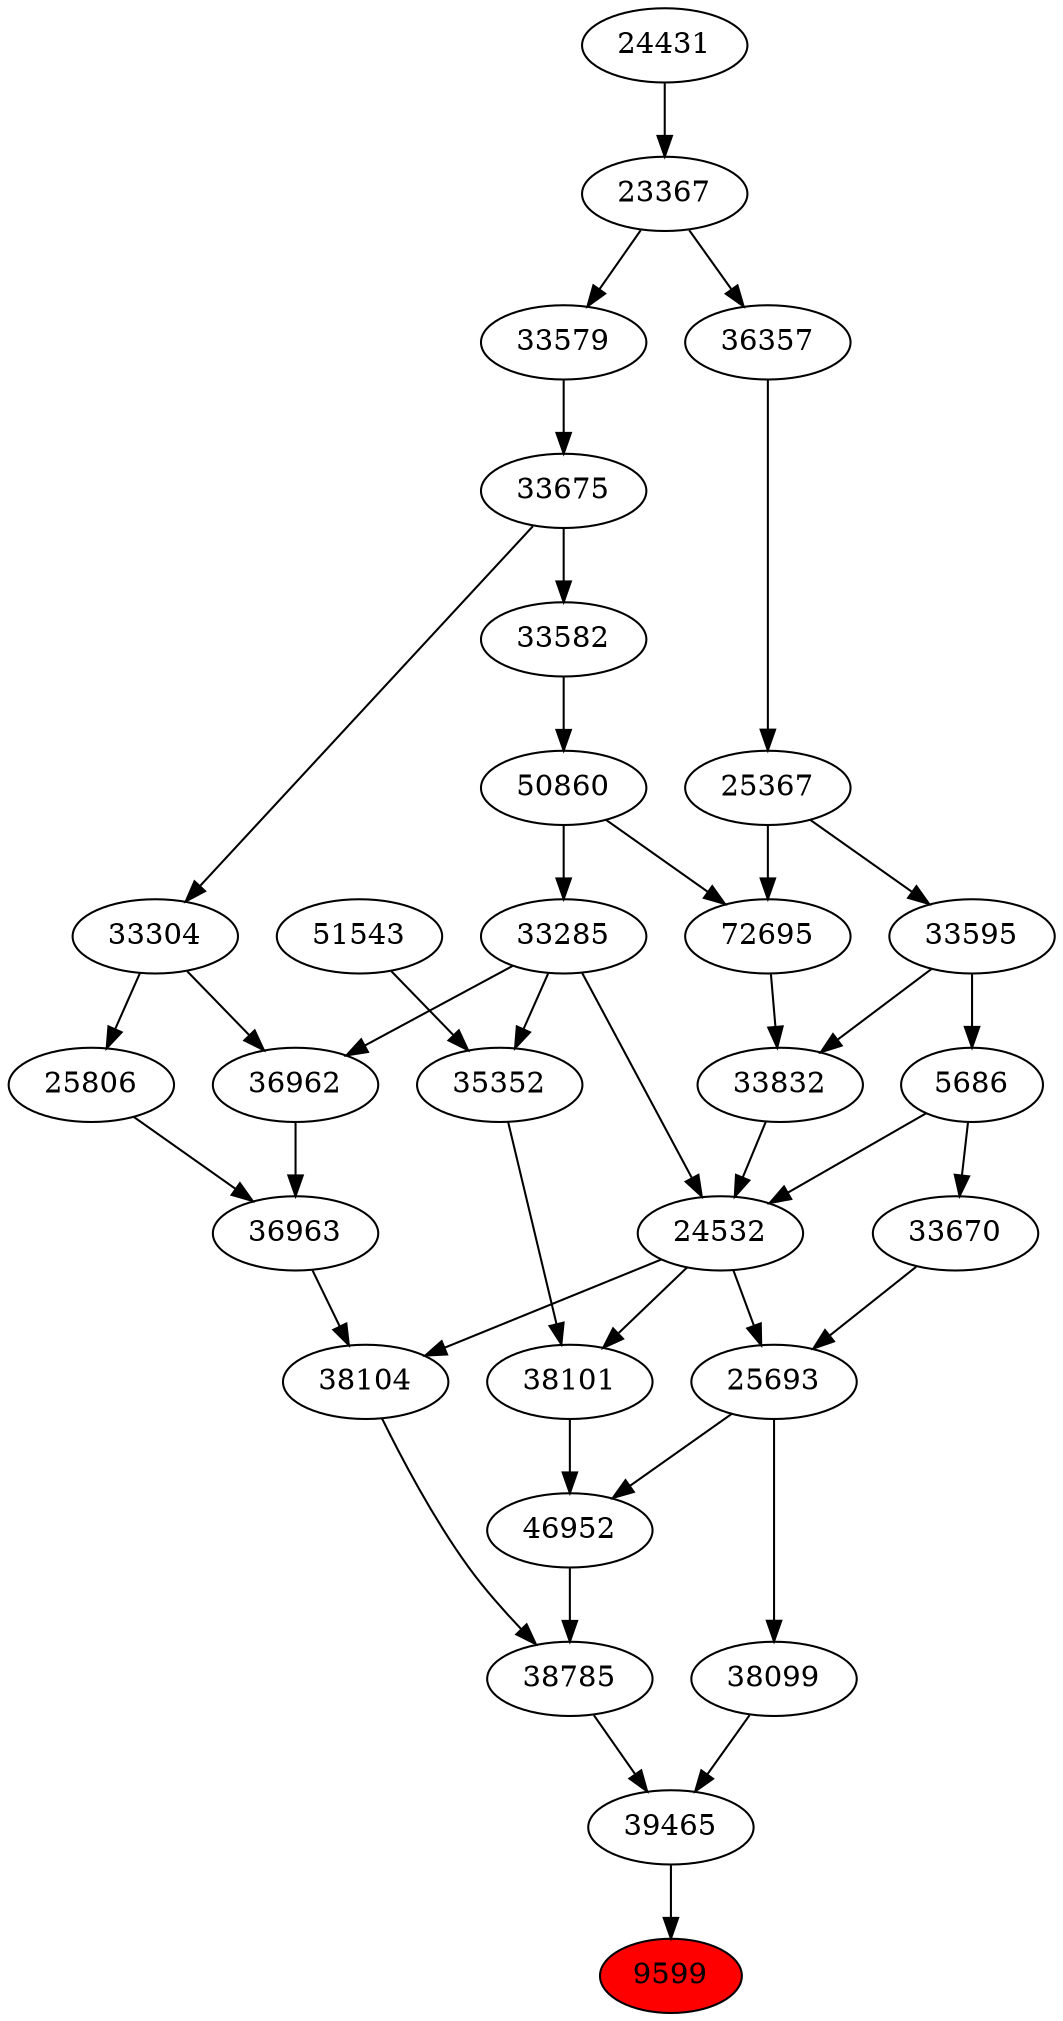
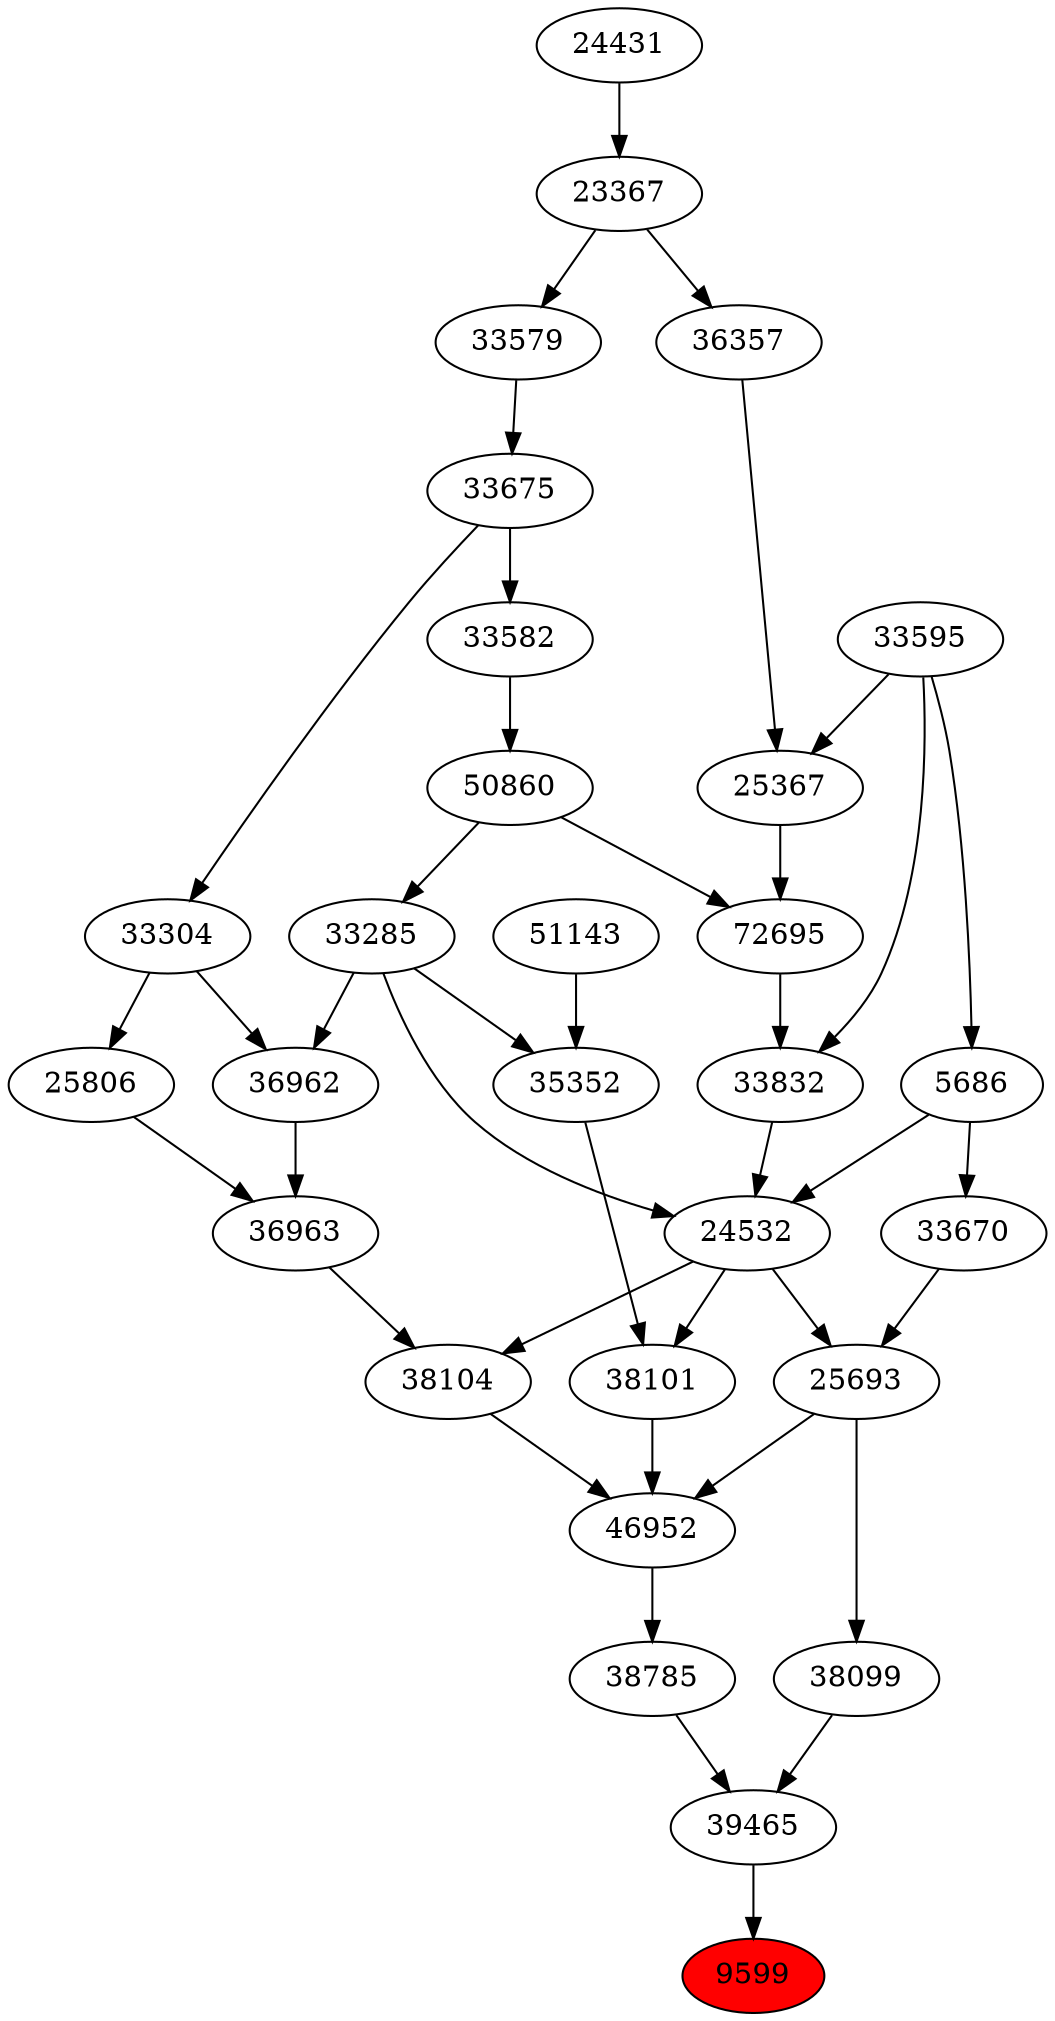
(861, 856) -> (858, 706)
(359, 936) -> (576, 936)
(443, 1529) -> (541, 1450)
